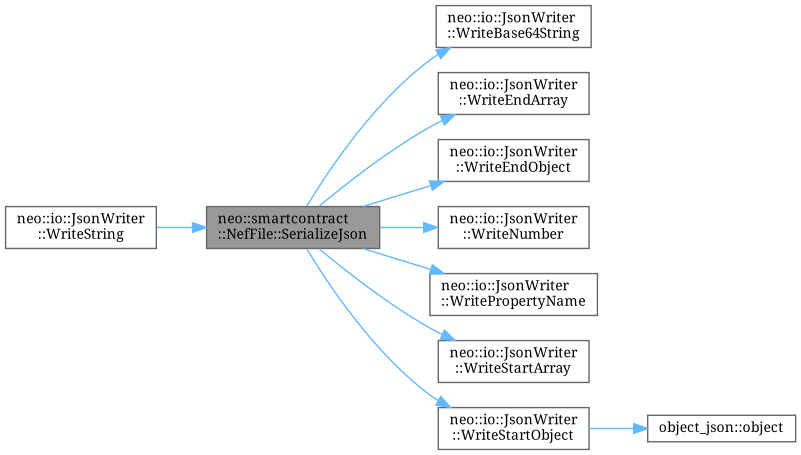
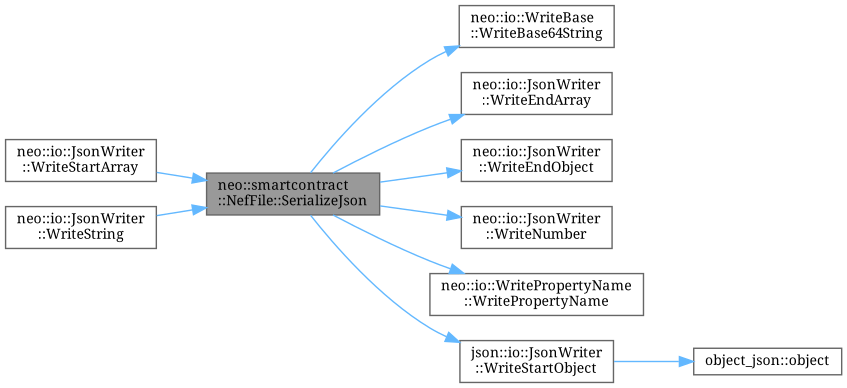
(514, 27) -> (537, 27)
(379, 295) -> (175, 175)
(514, 295) -> (537, 295)
(514, 429) -> (537, 362)
